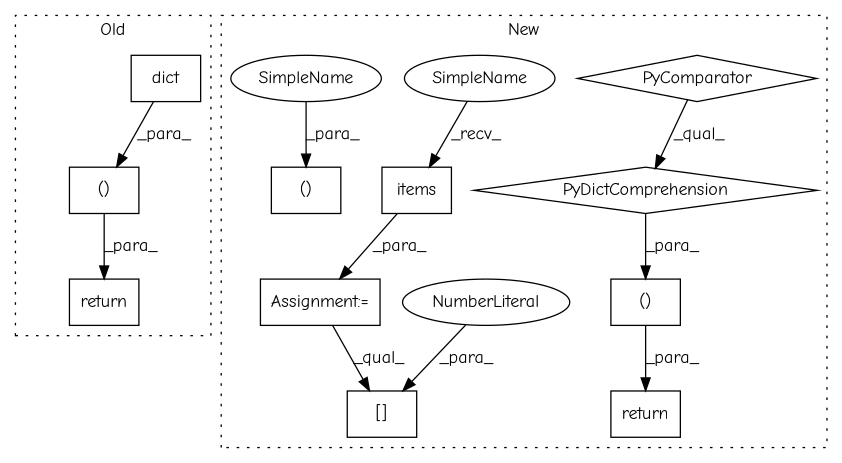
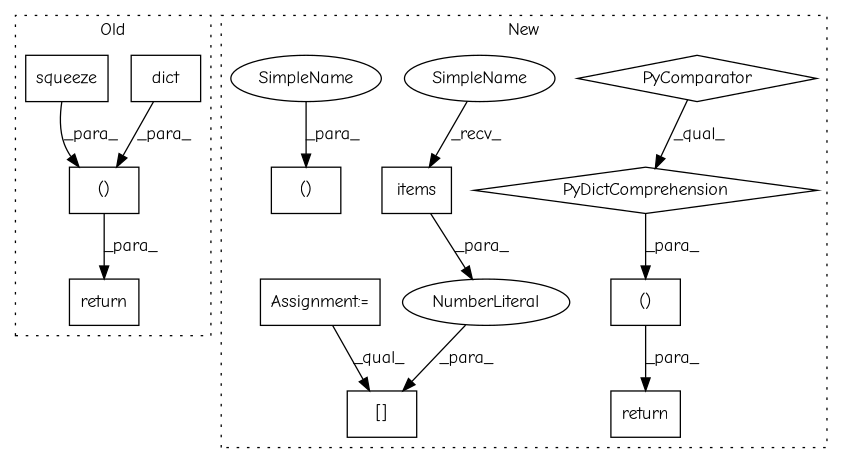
none -> (67, 78)
(373, 241) -> (448, 241)
